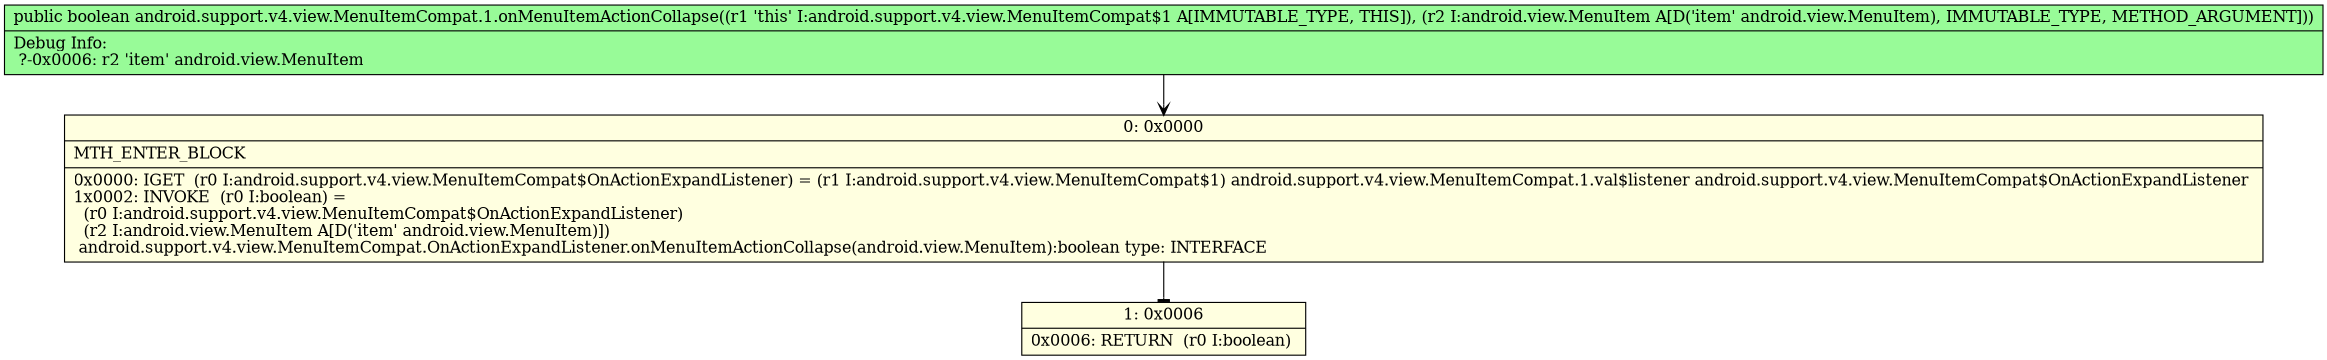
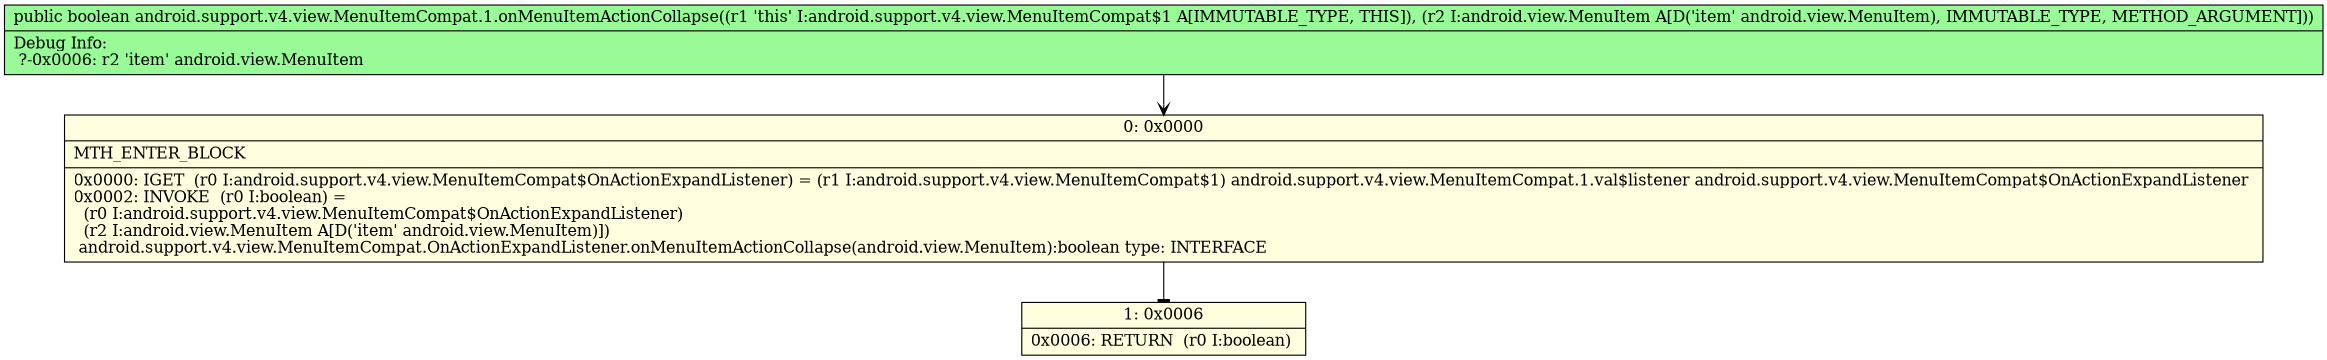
(213, 198) -> (213, 198)
